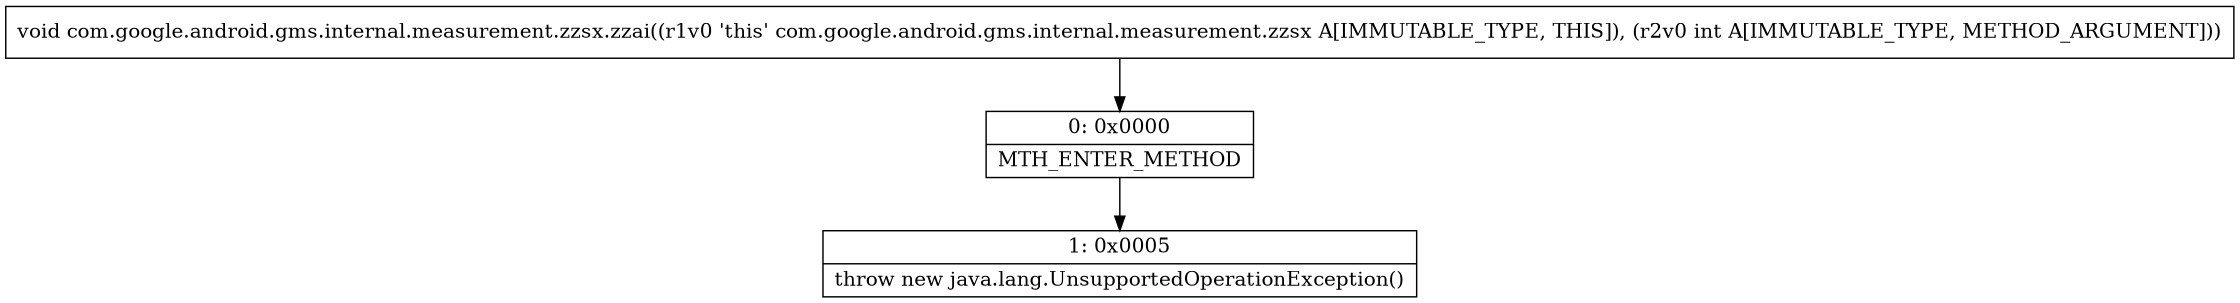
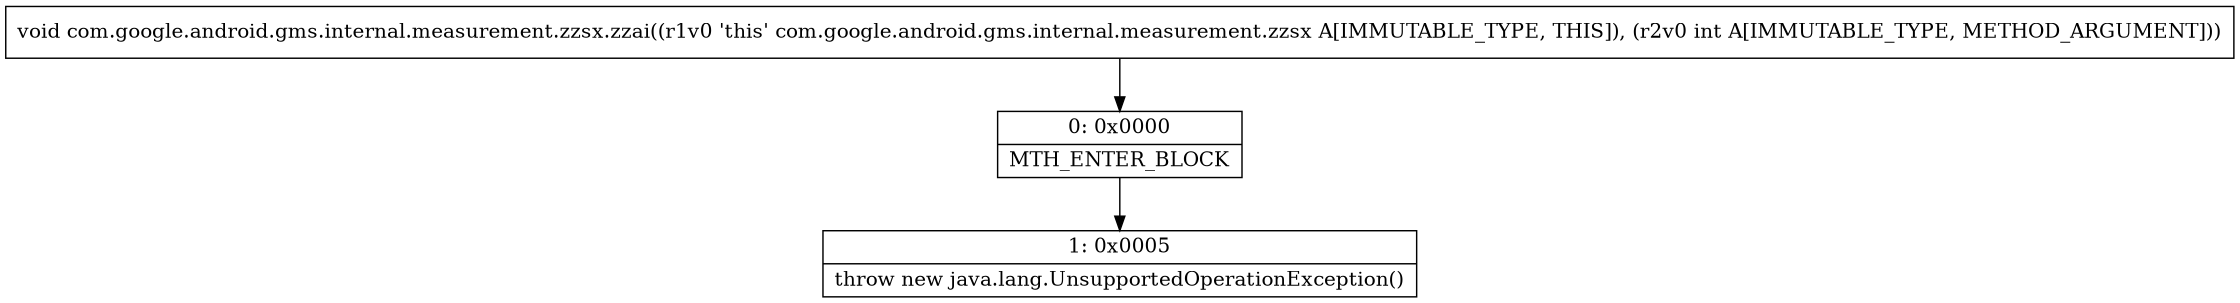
(1120, 160) -> (1120, 160)
